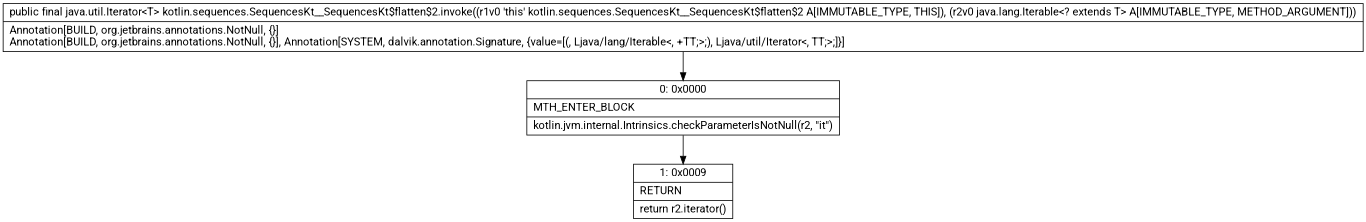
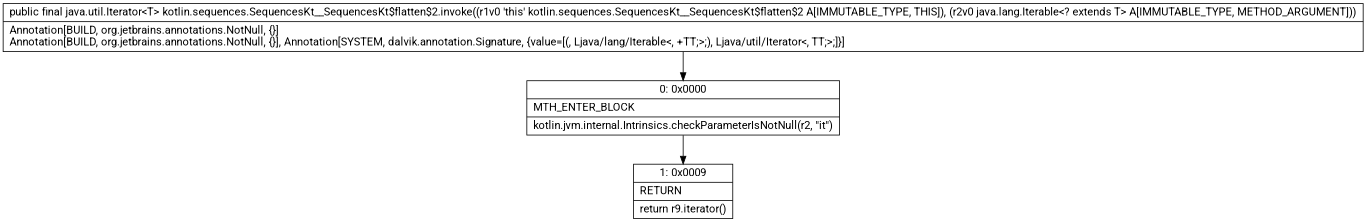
(683, 209) -> (683, 209)
